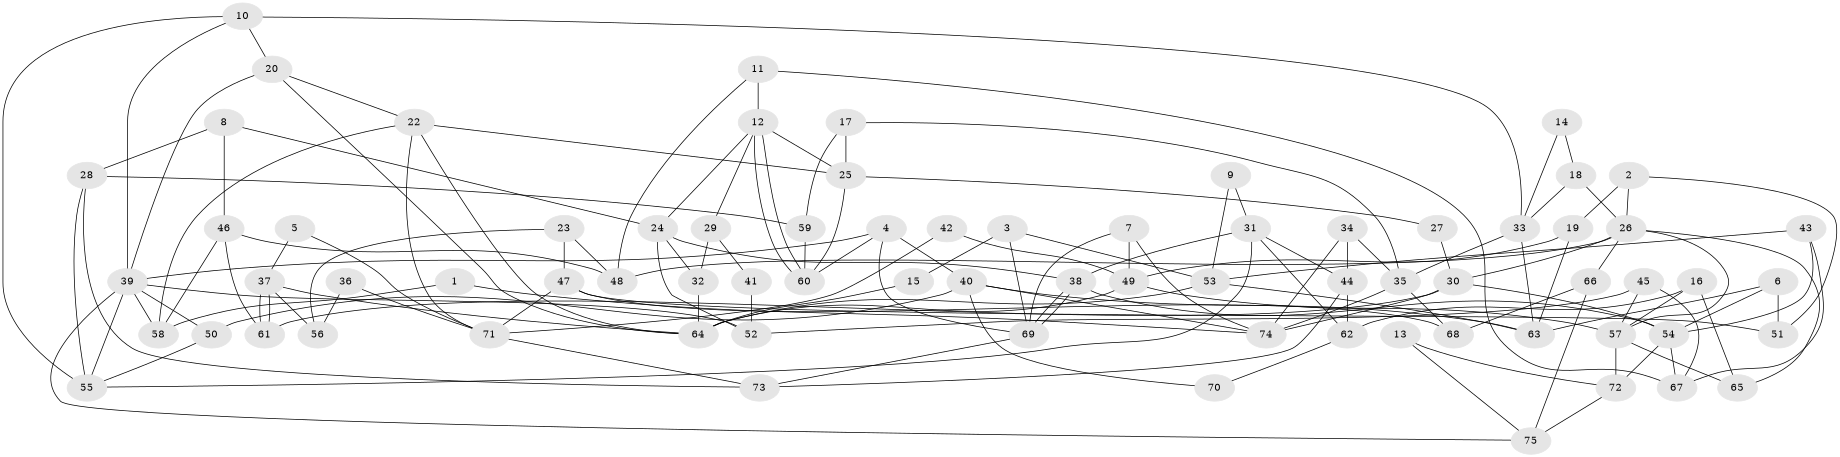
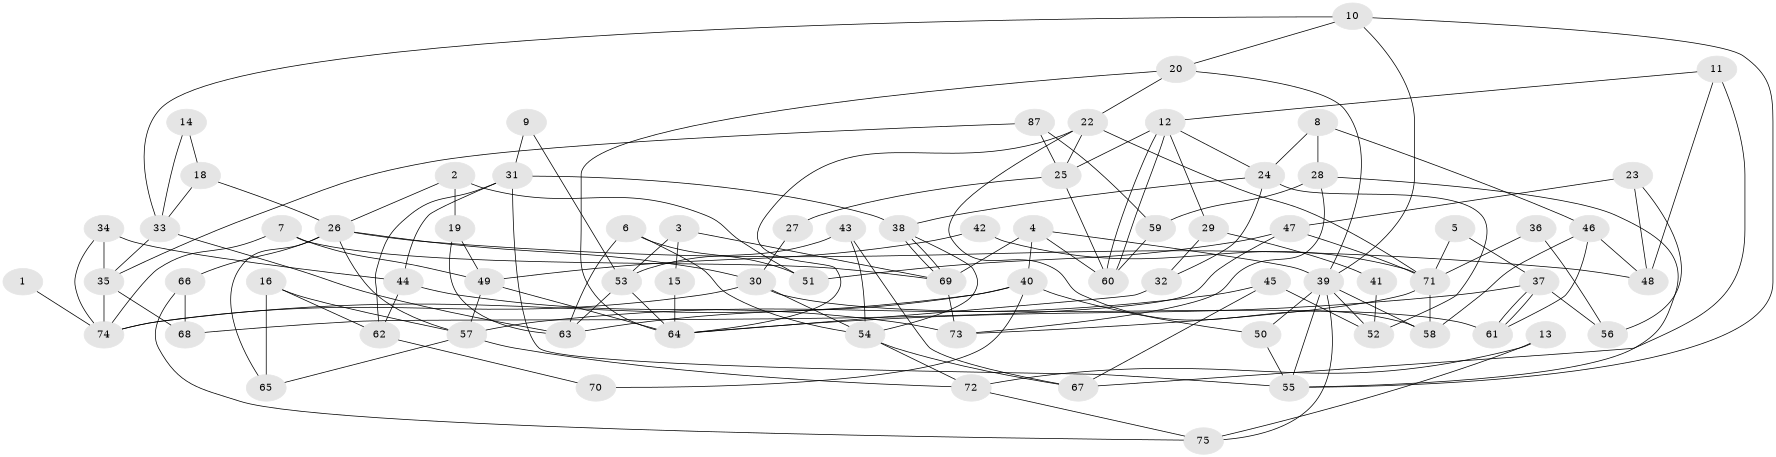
(846, 122) -> (1035, 122)
(297, 302) -> (1430, 304)
